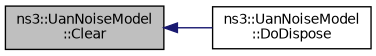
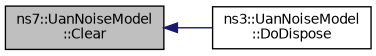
(85, 28) -> (85, 28)
